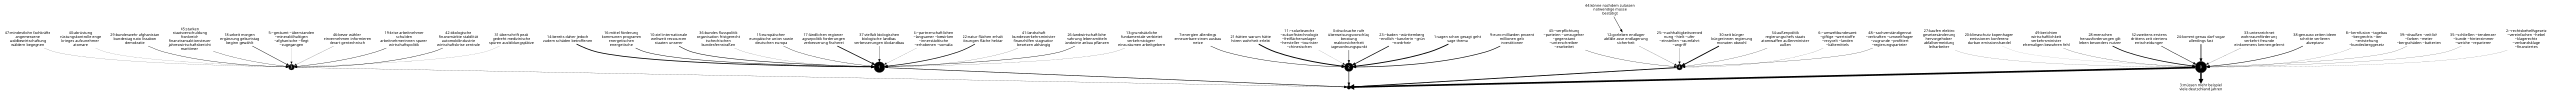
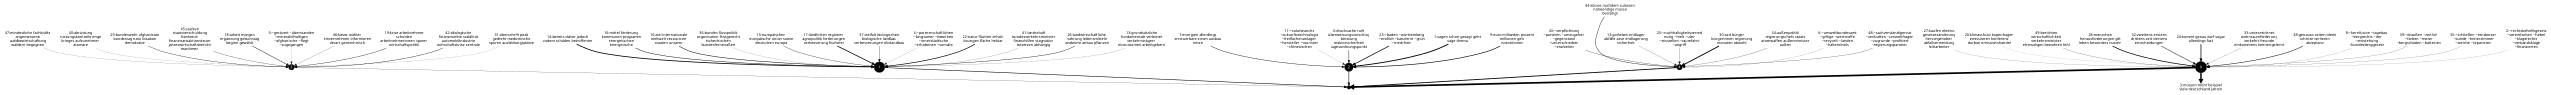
(1617, 23) -> (1620, 61)
(1251, 39) -> none
